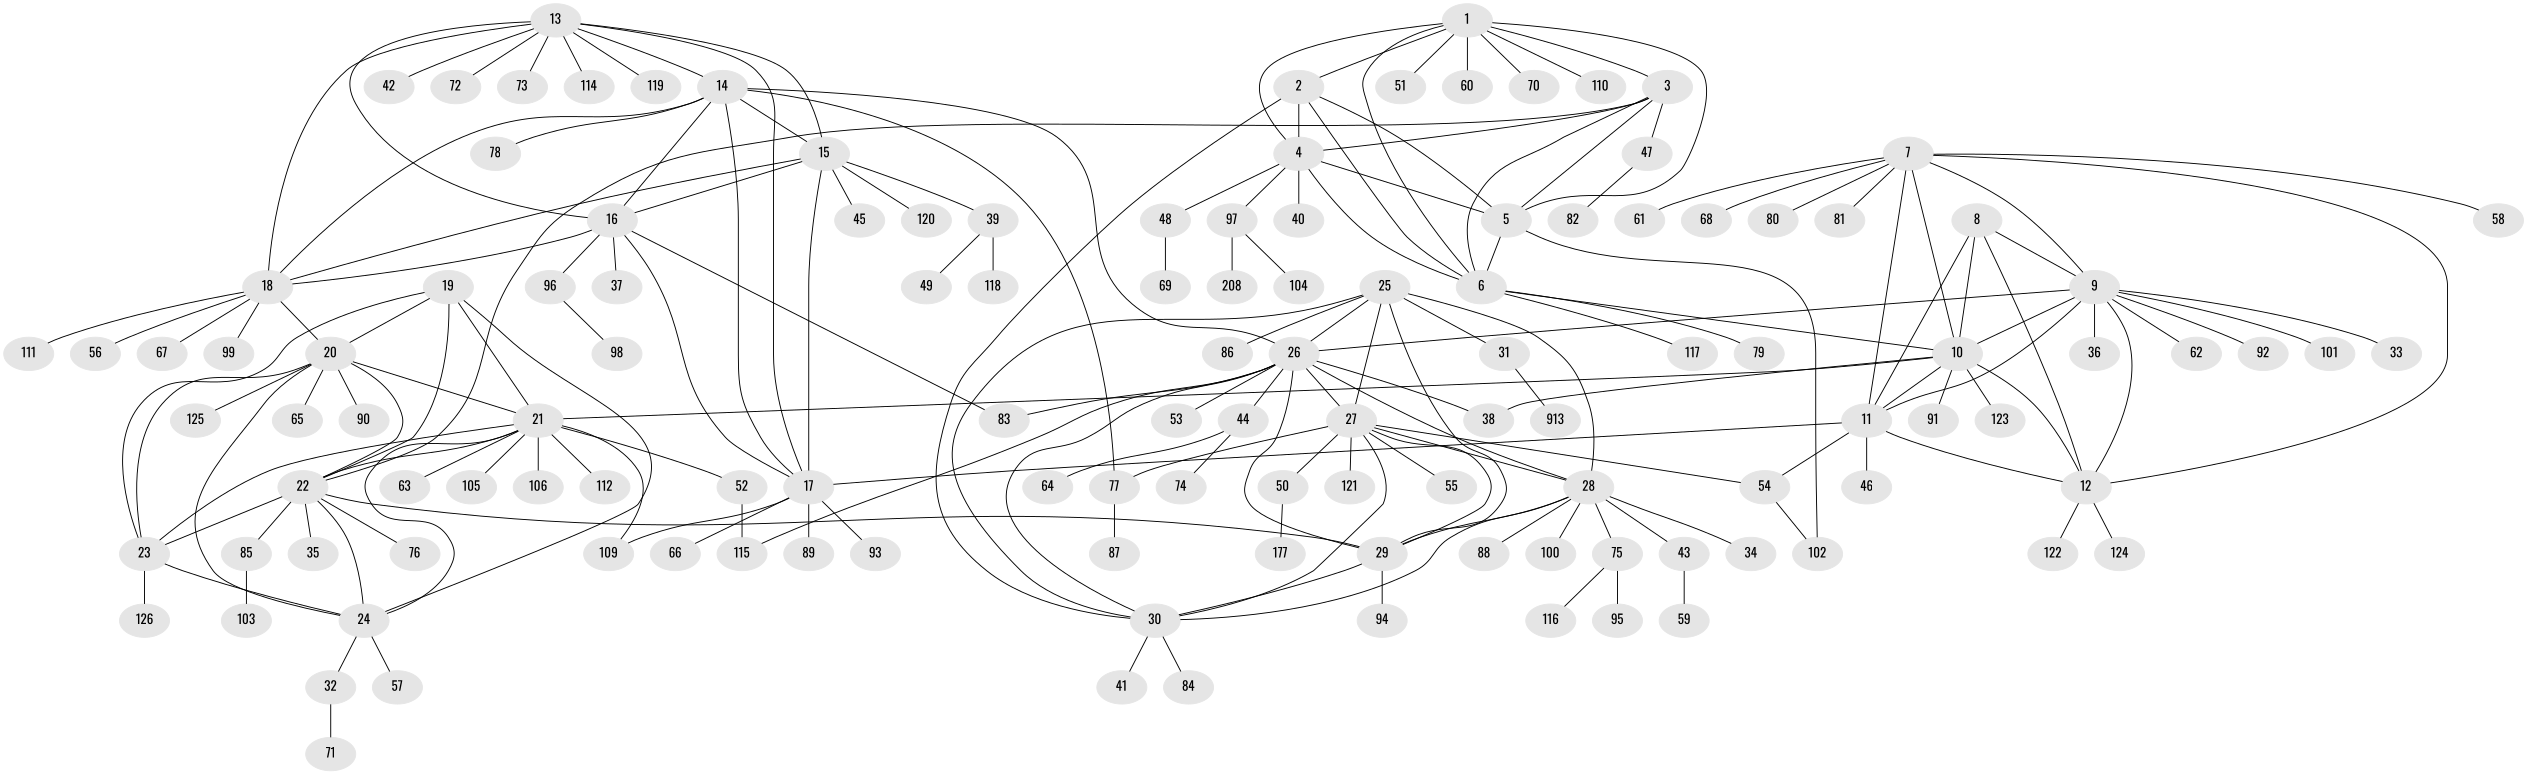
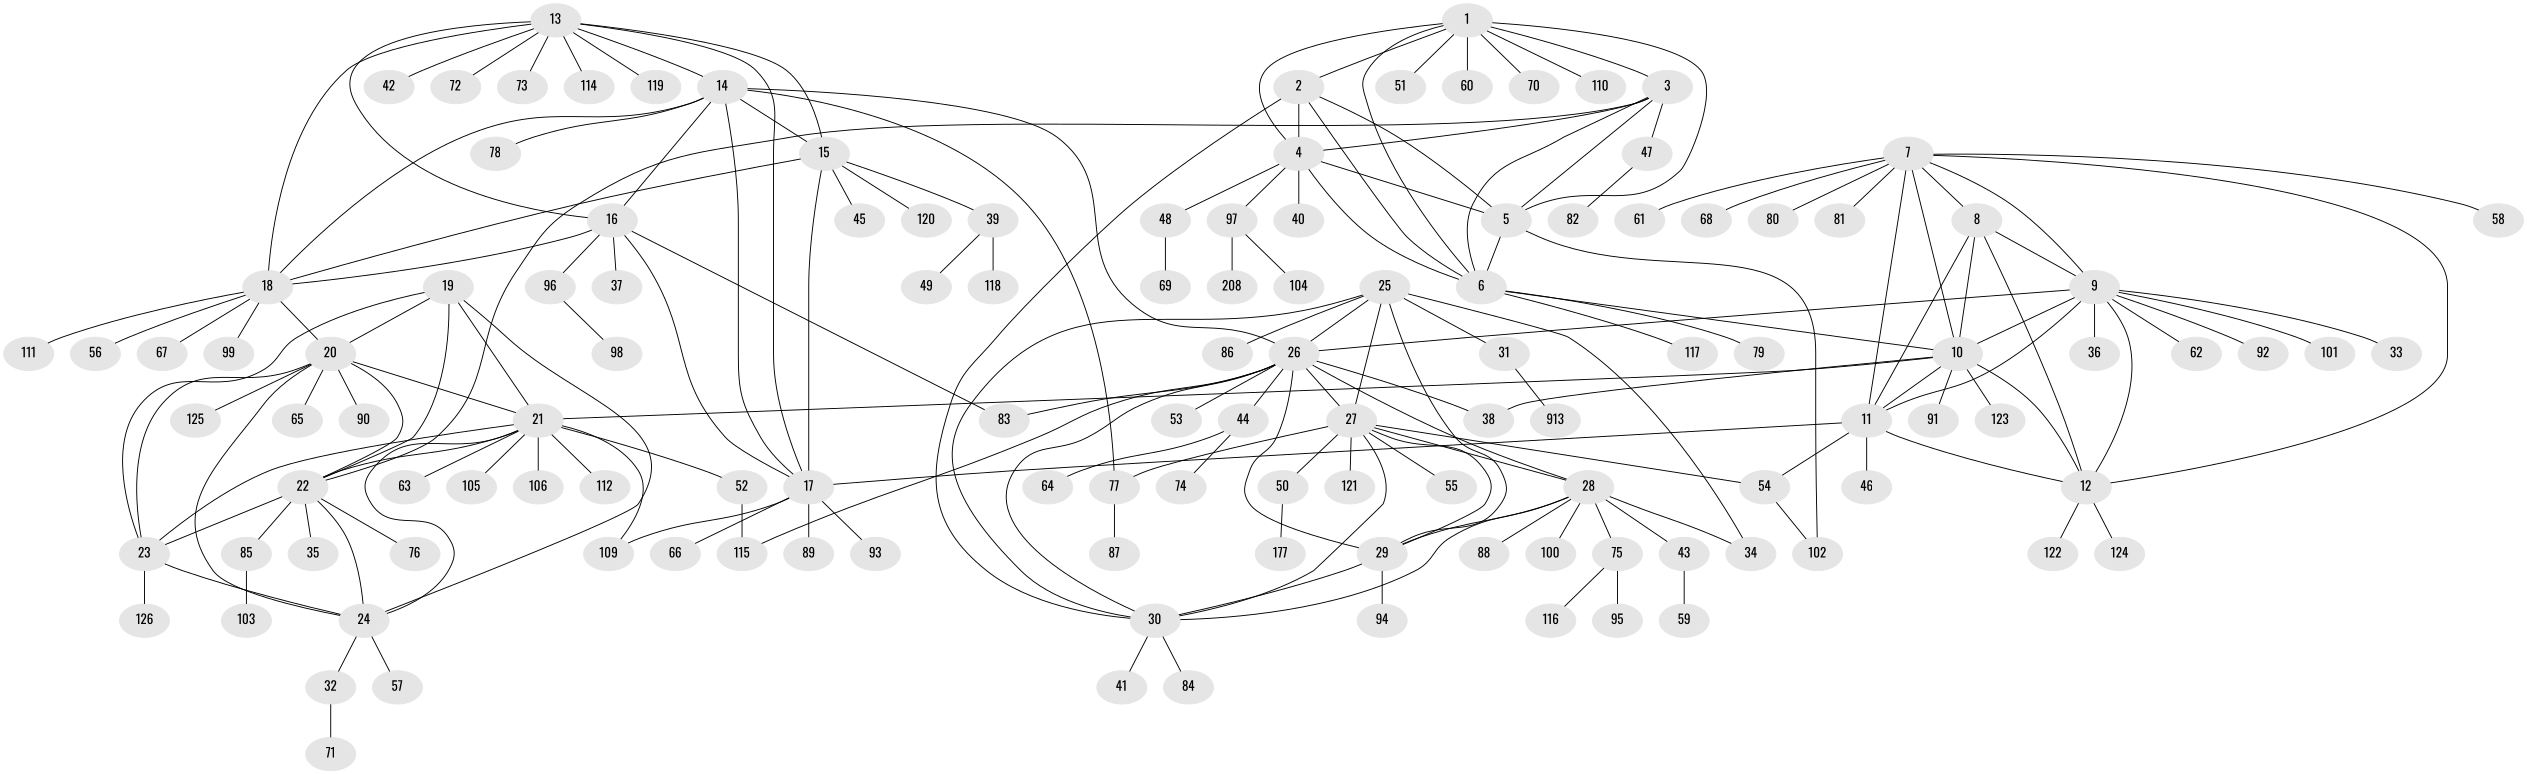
(718, 187) -> none
none -> (1943, 187)
(1544, 342) -> (1609, 368)
(868, 520) -> none
